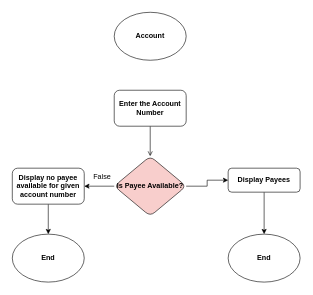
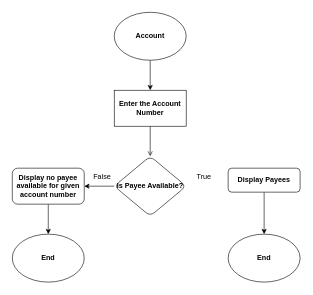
none -> (150, 84)
(150, 108) -> (150, 108)
none -> (204, 177)
(208, 180) -> none
(150, 186) -> (150, 186)
